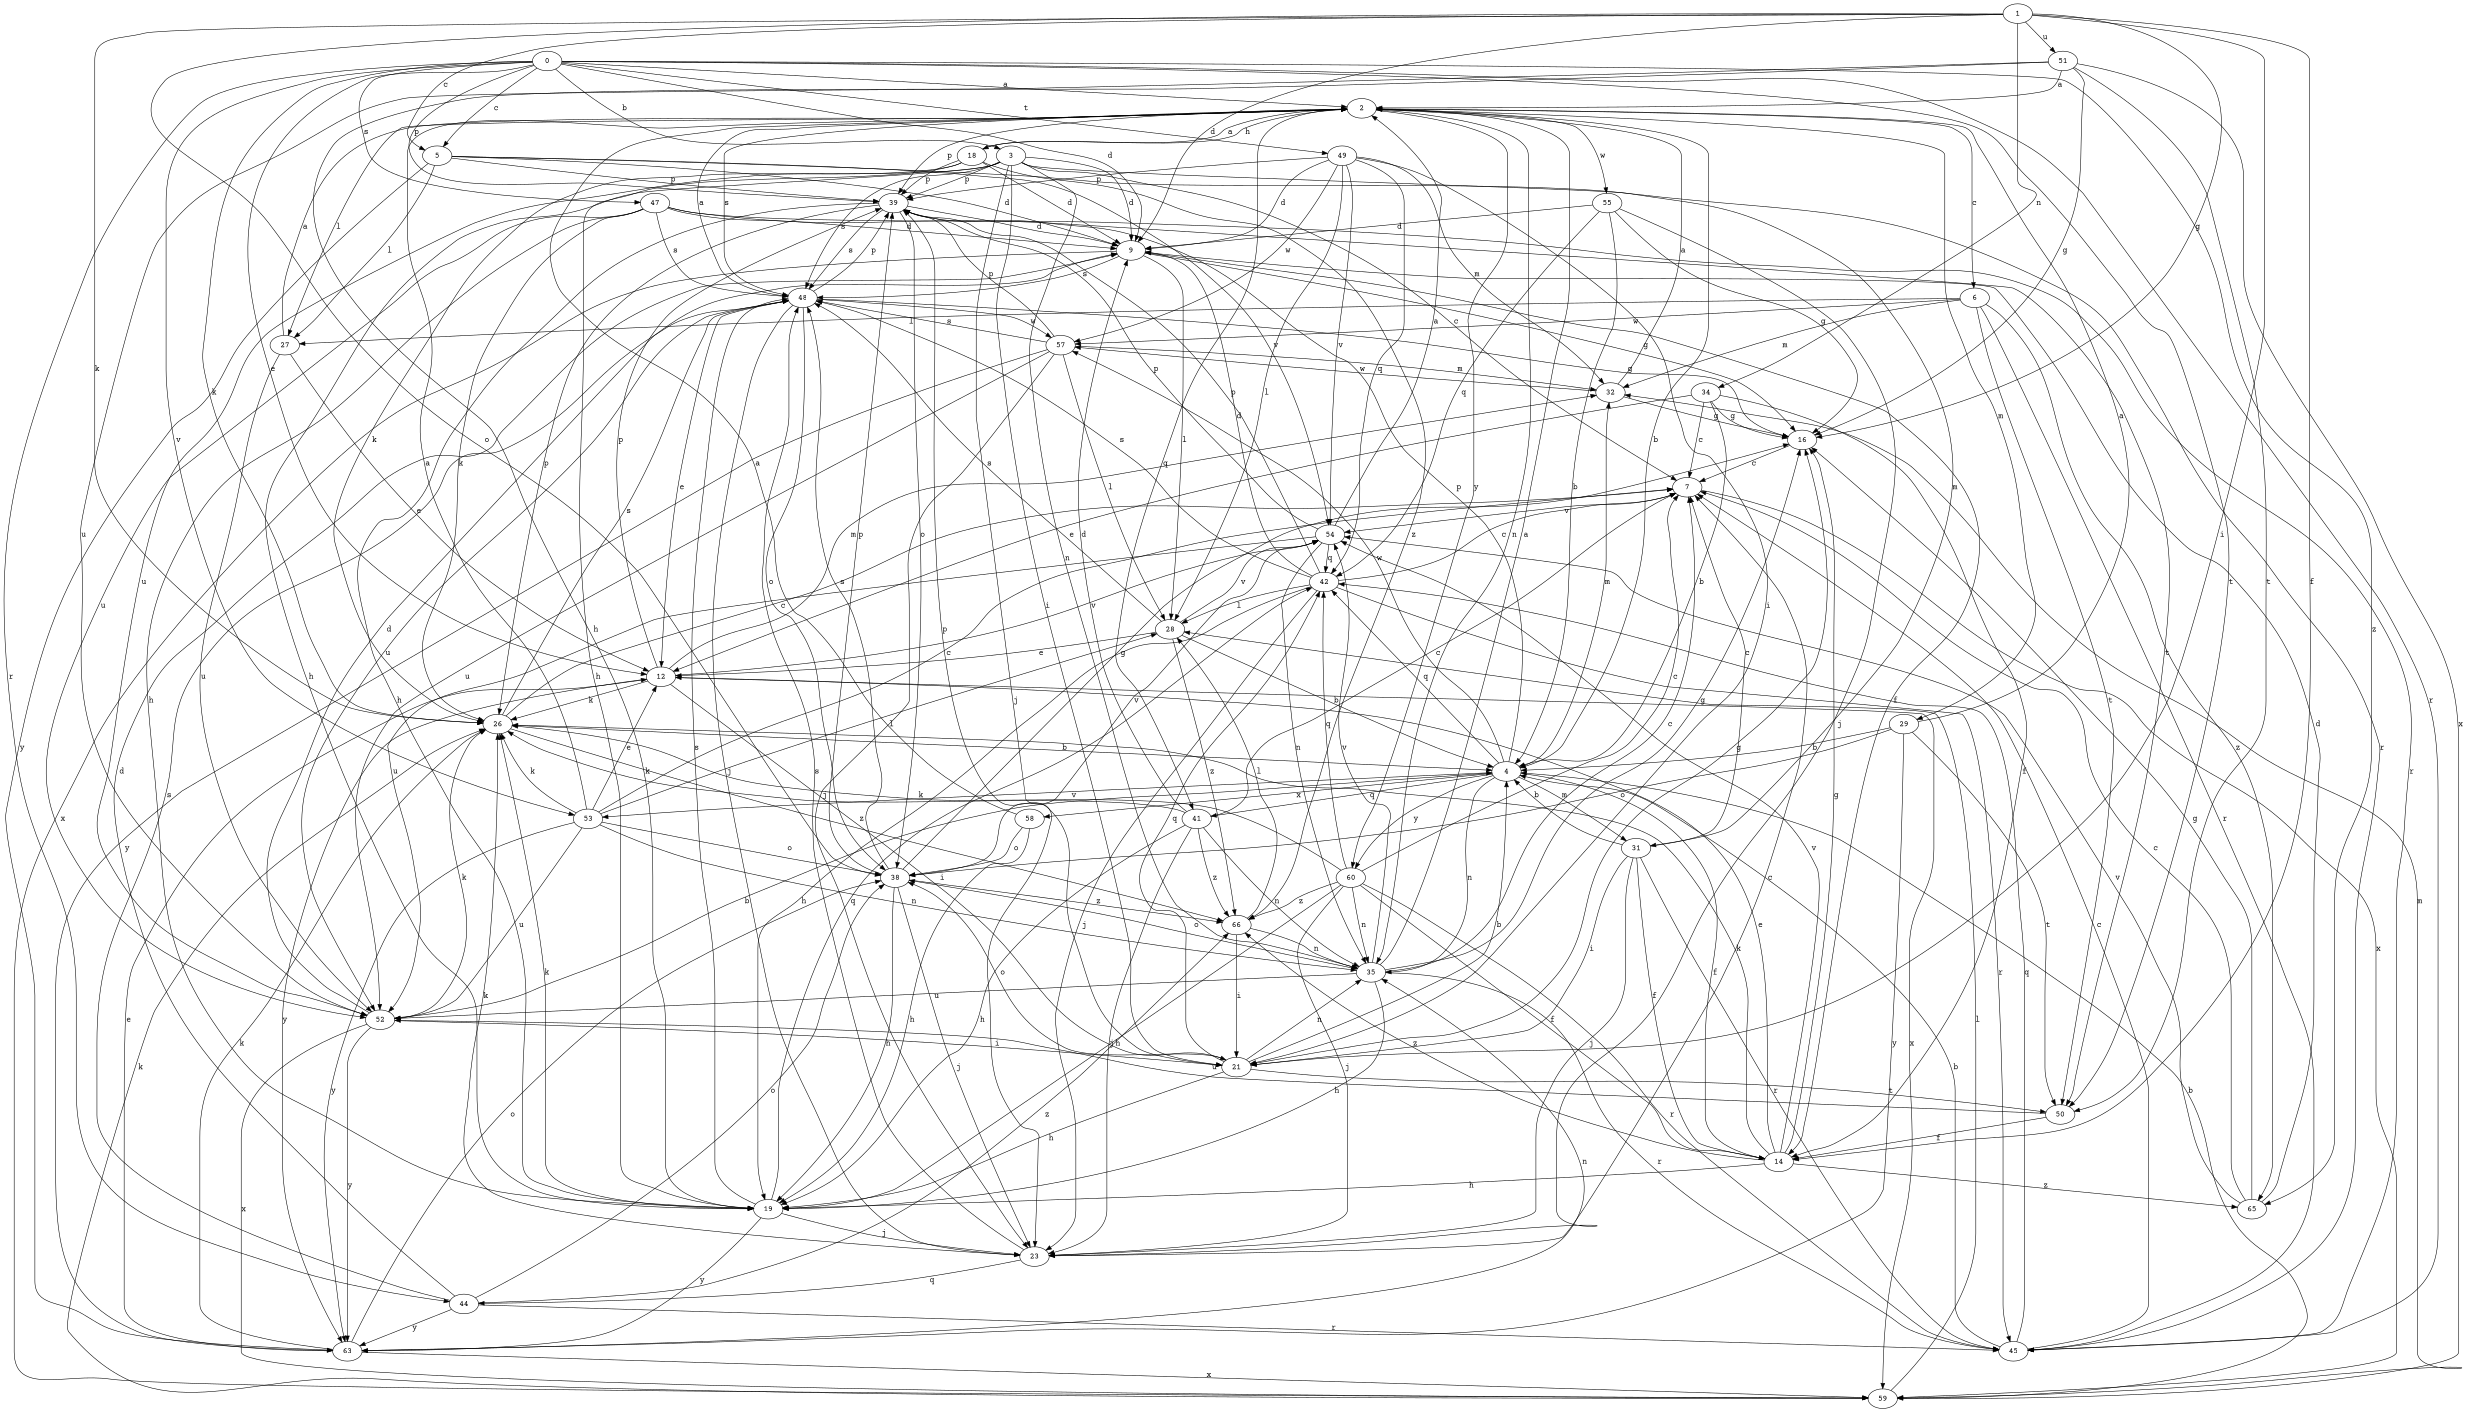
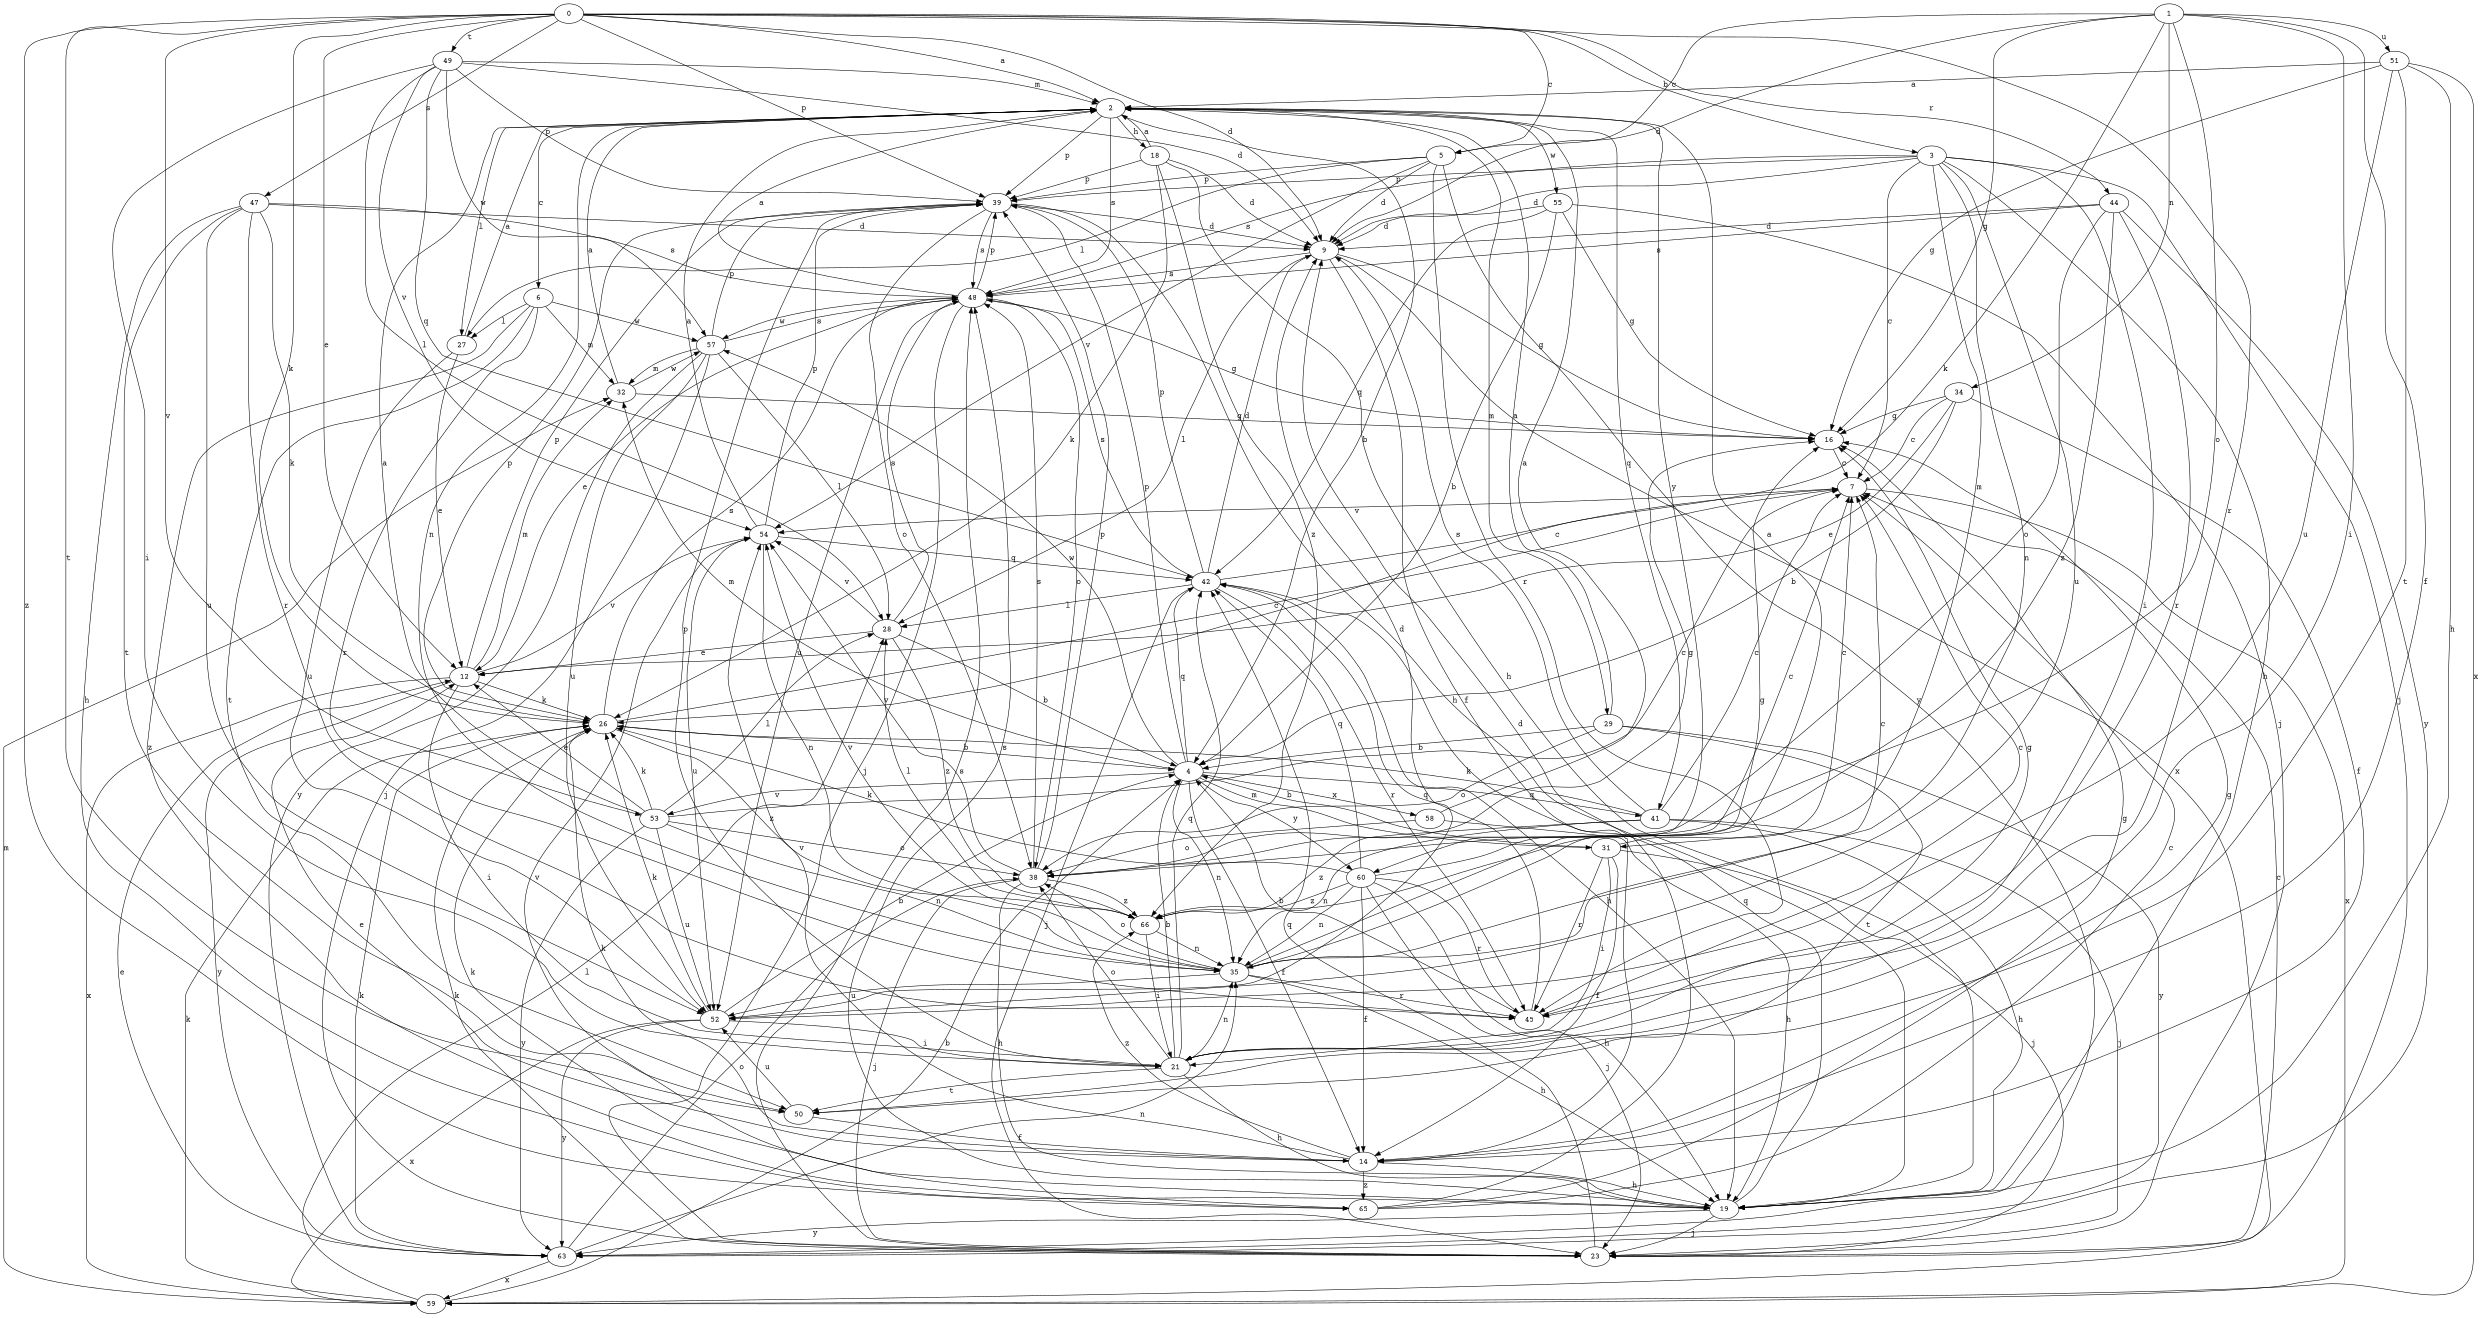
(1468, 271) -> (779, 68)
(1084, 535) -> (1458, 535)
(753, 1294) -> (1330, 966)
